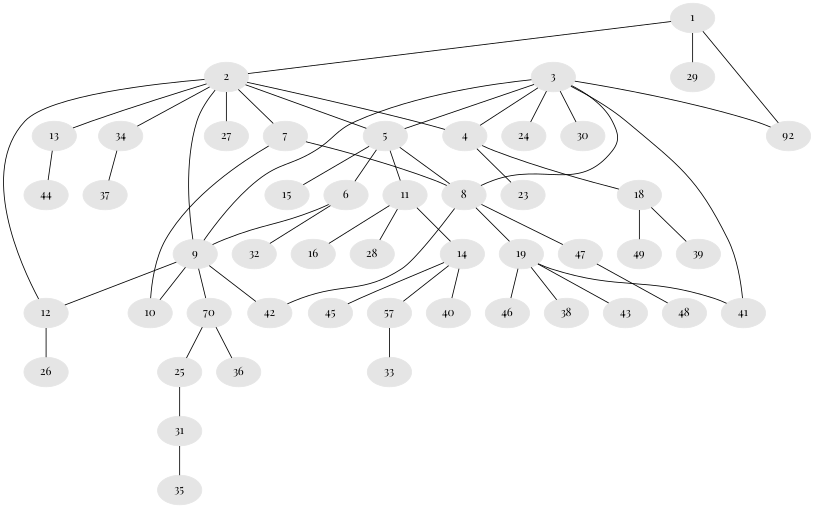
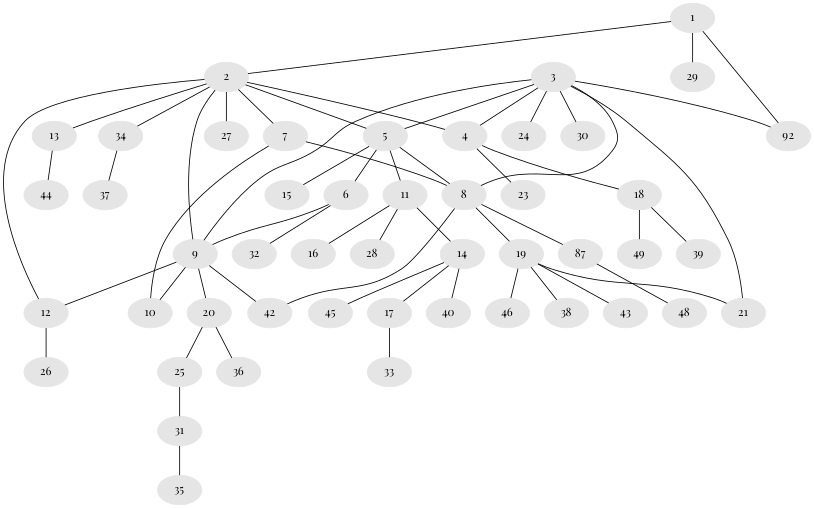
(580, 254) -> (580, 254)
(209, 313) -> (209, 313)
(389, 313) -> (389, 313)
(743, 313) -> (743, 313)
